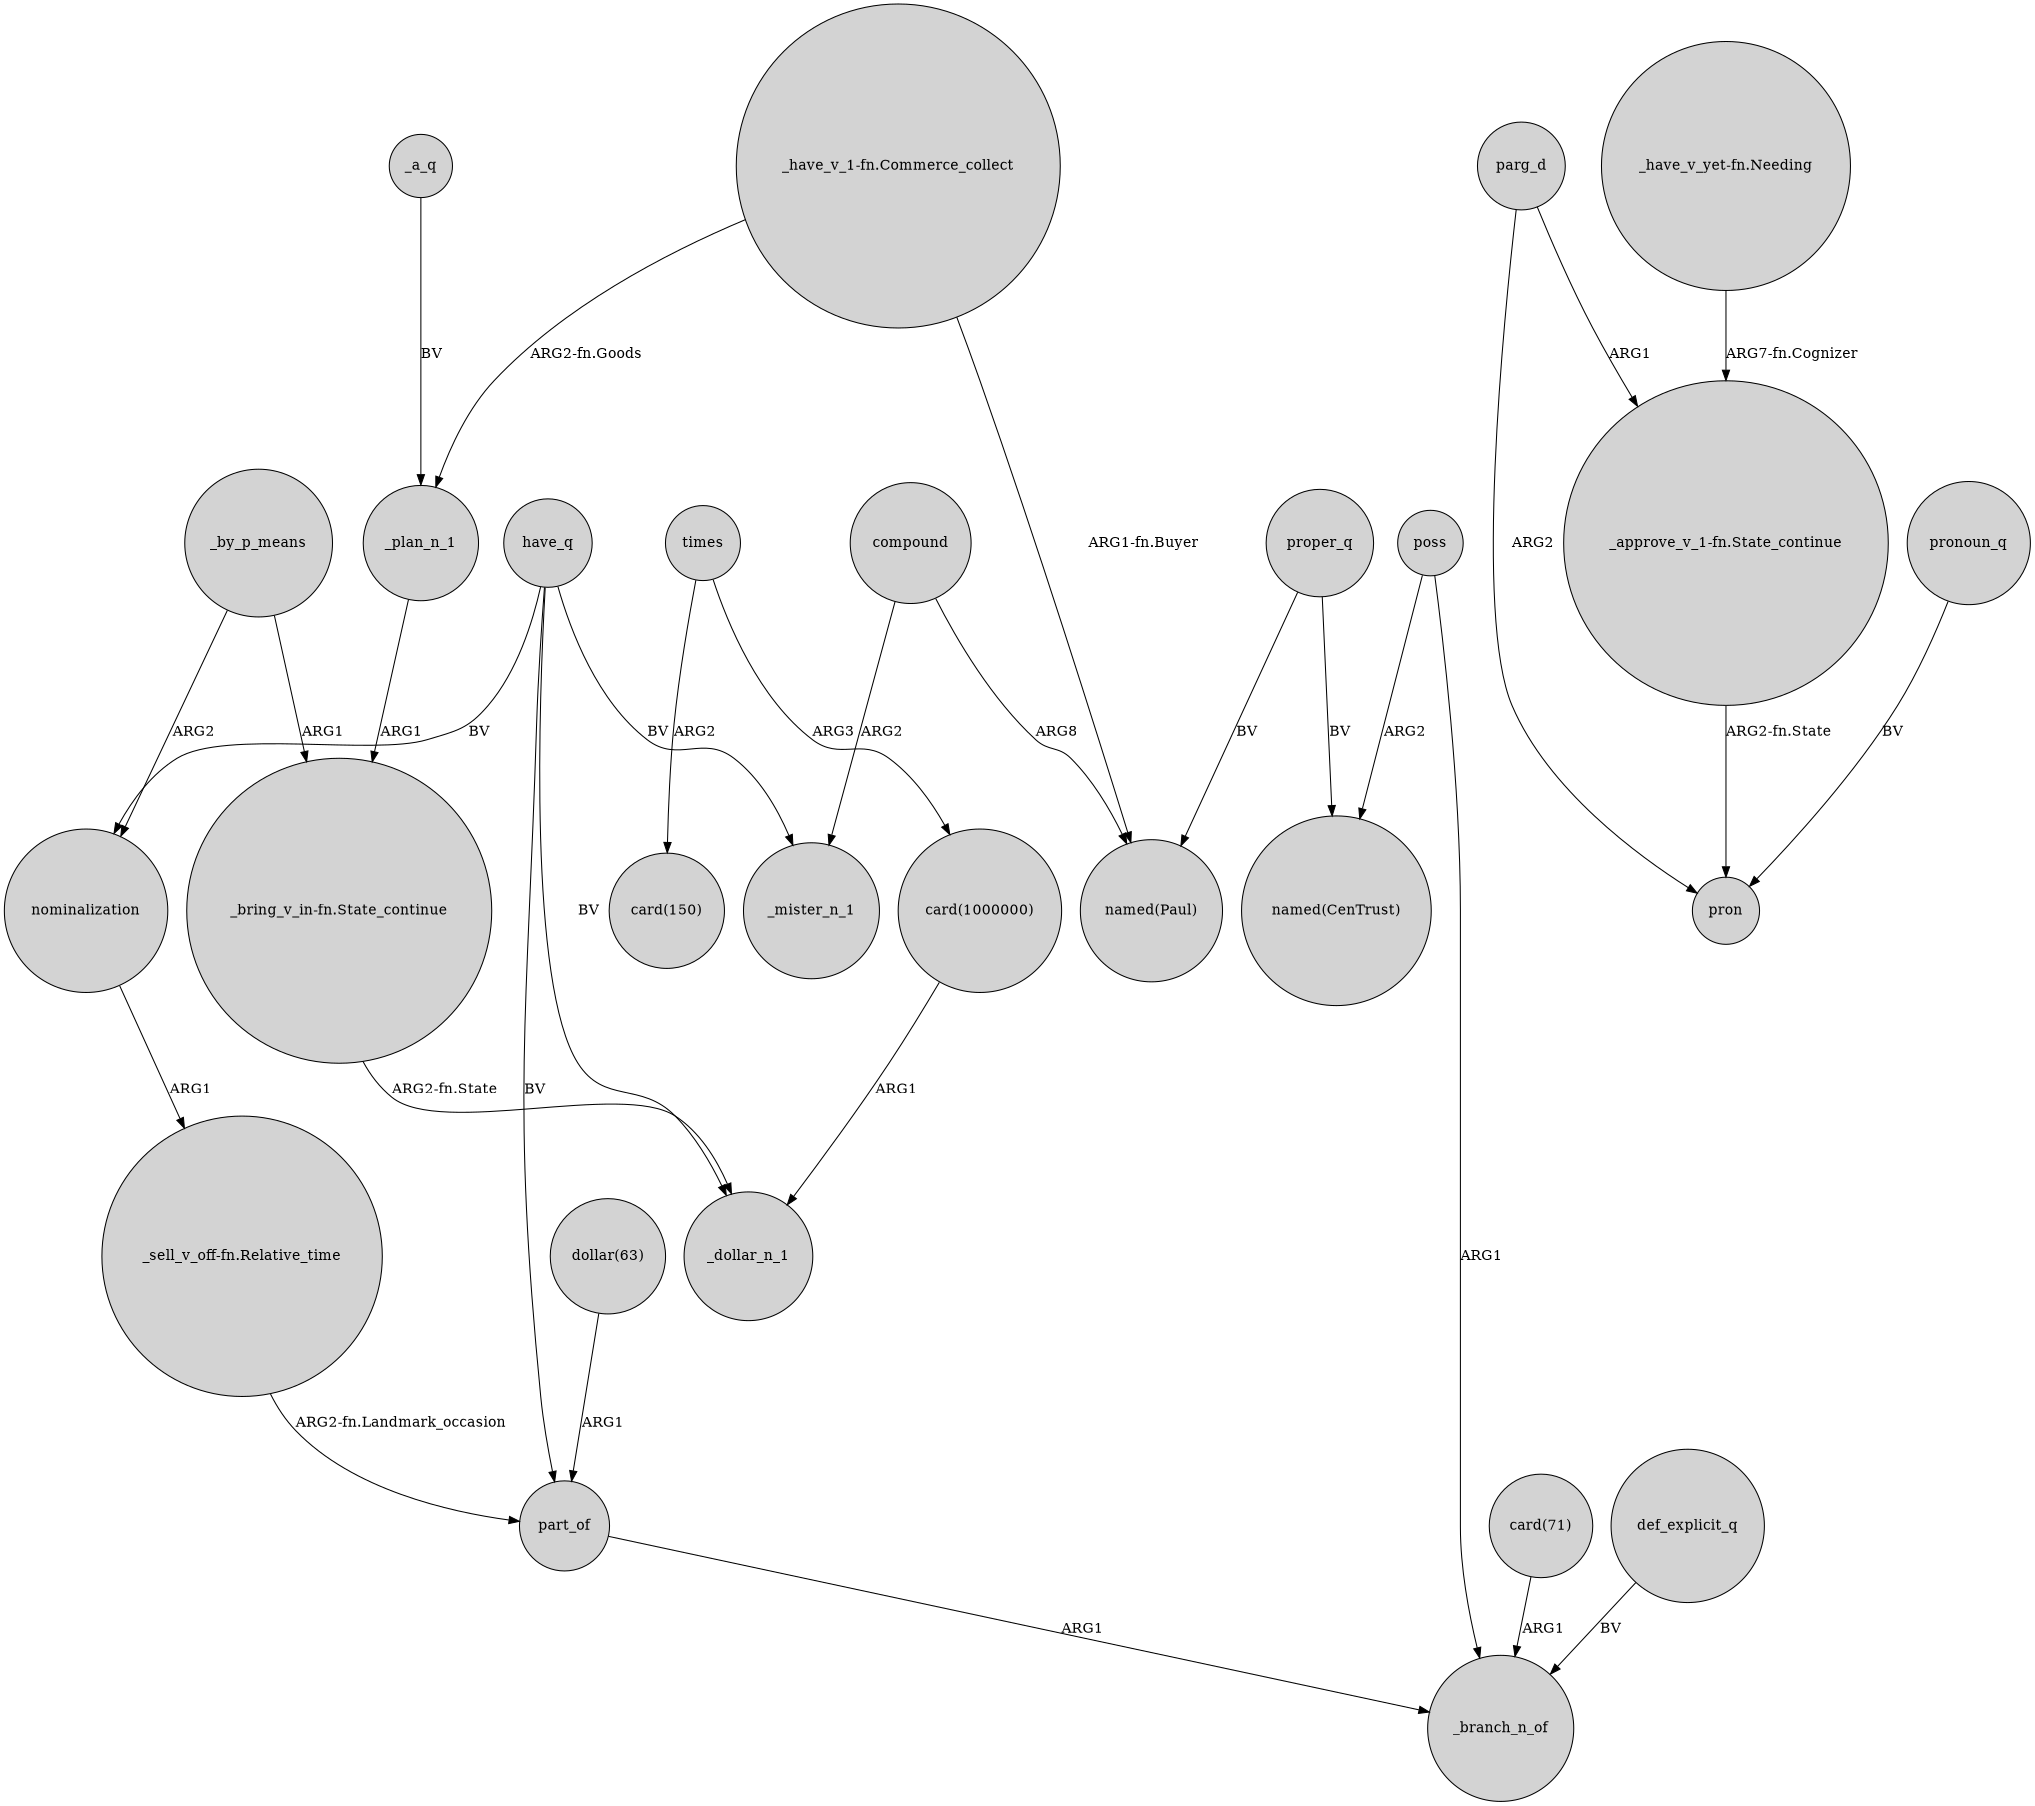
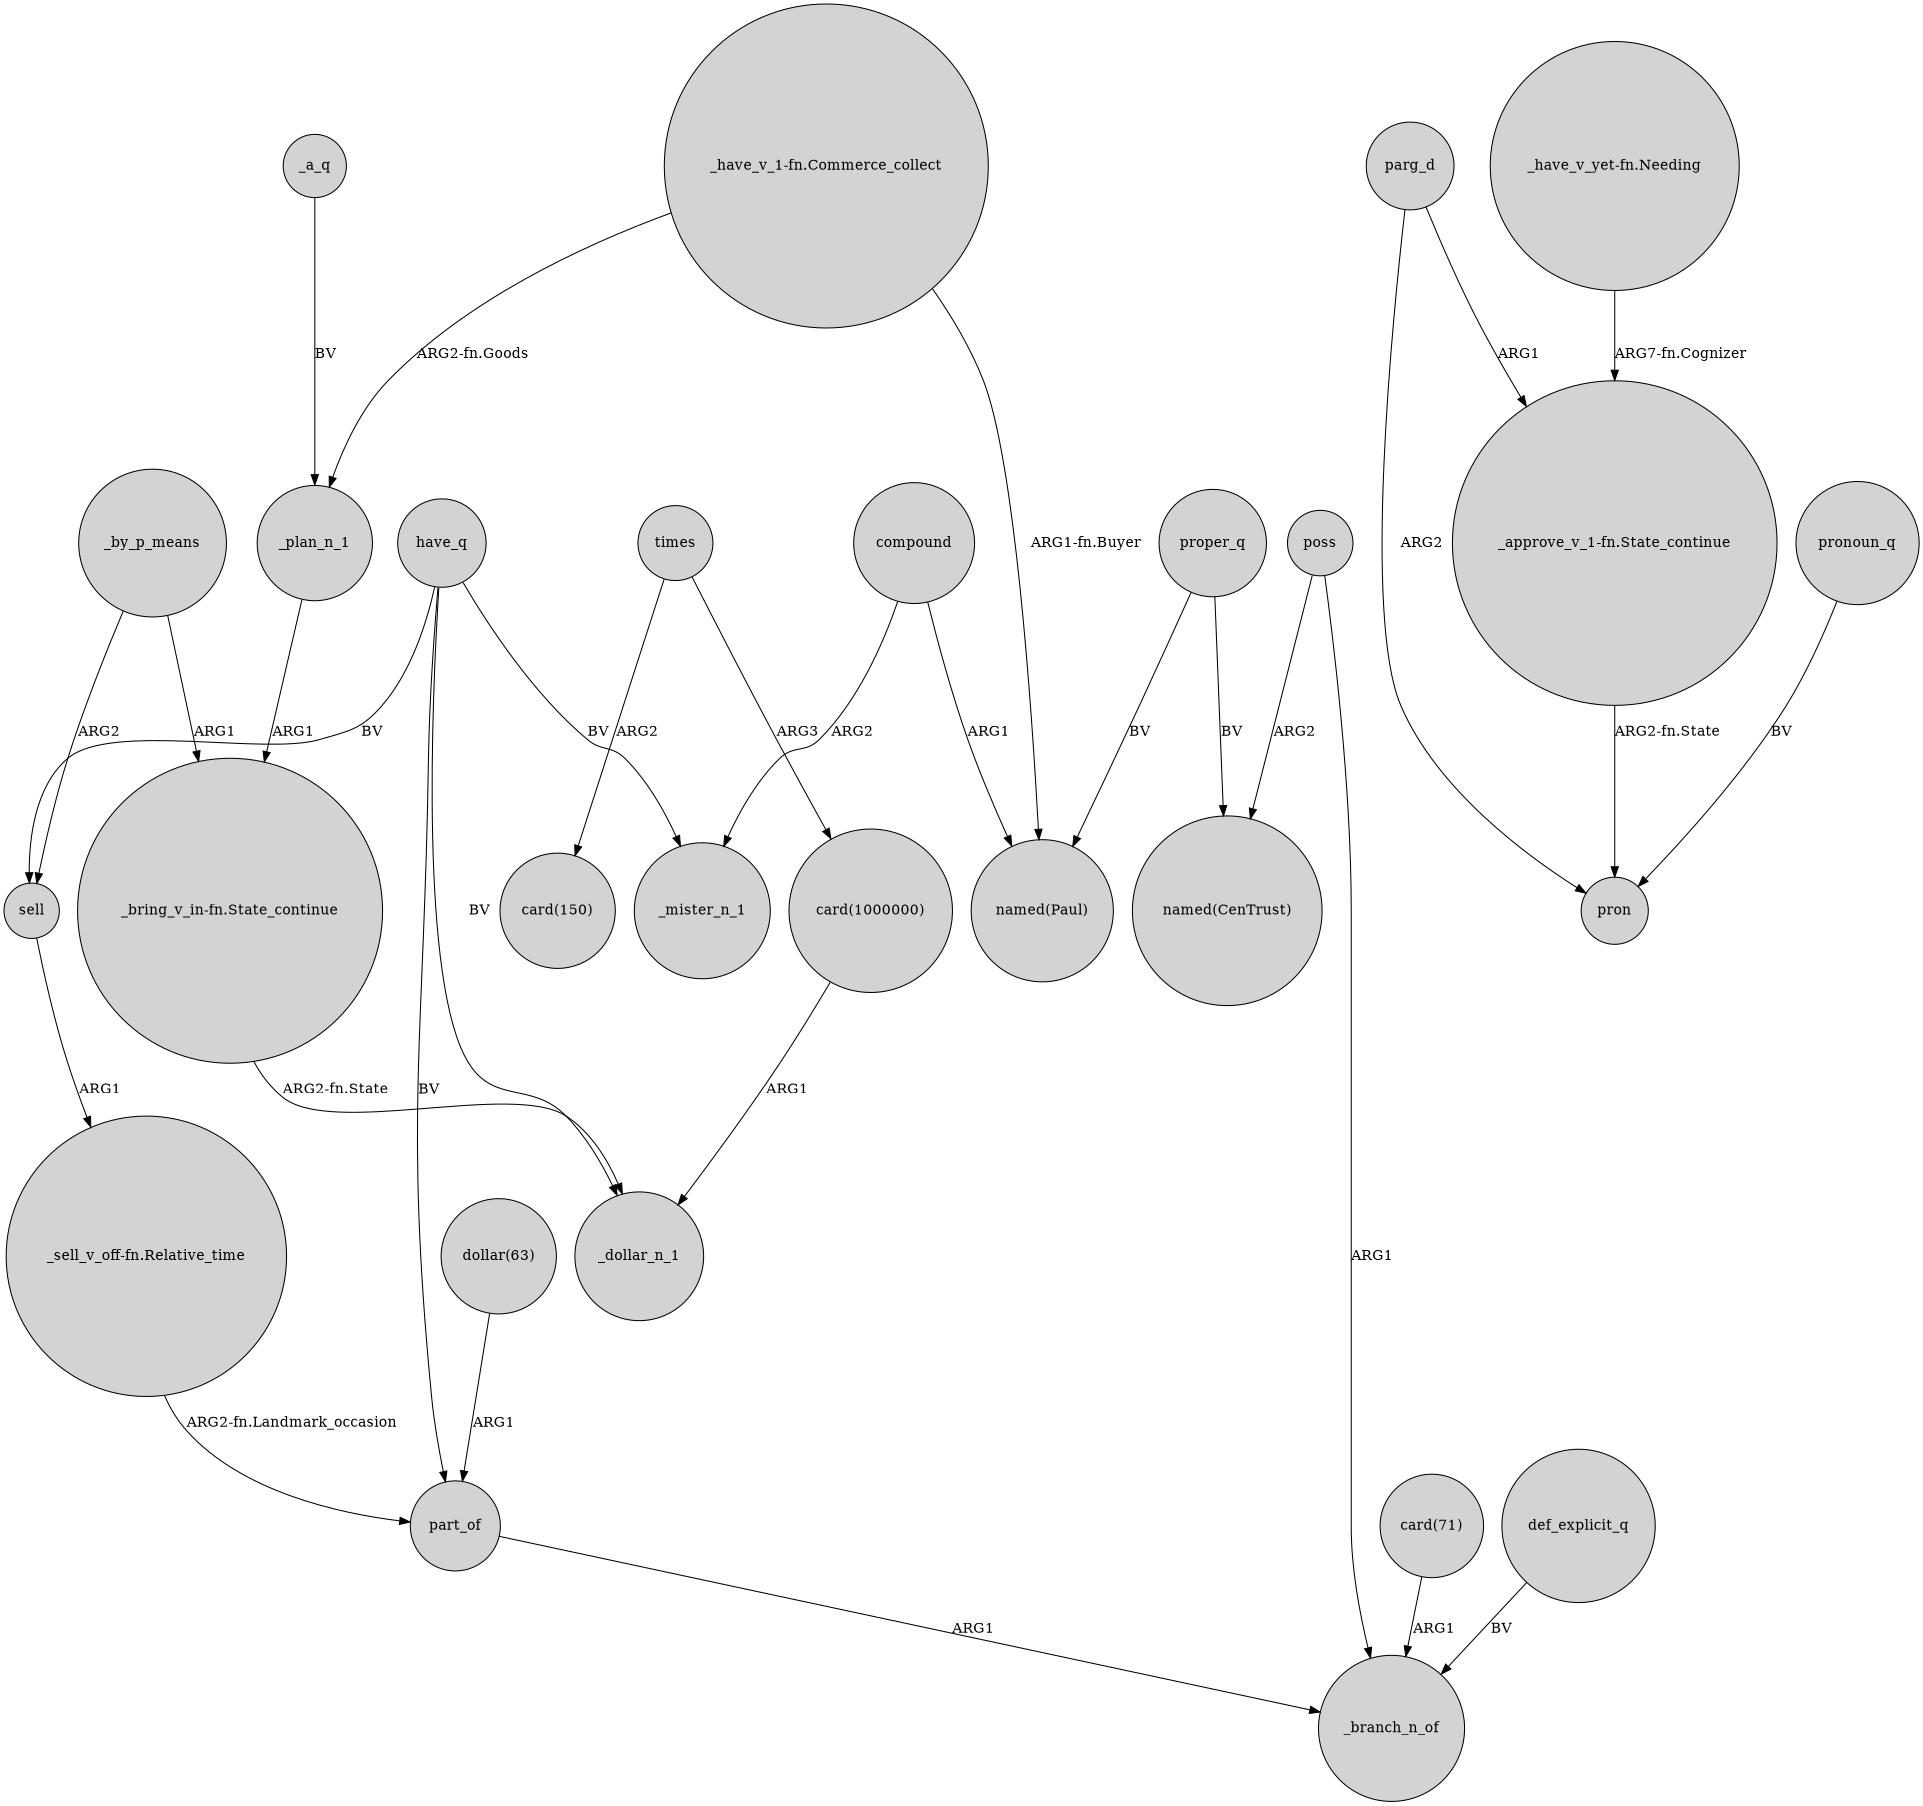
(1057, 732) -> (989, 732)
(86, 911) -> (32, 911)
